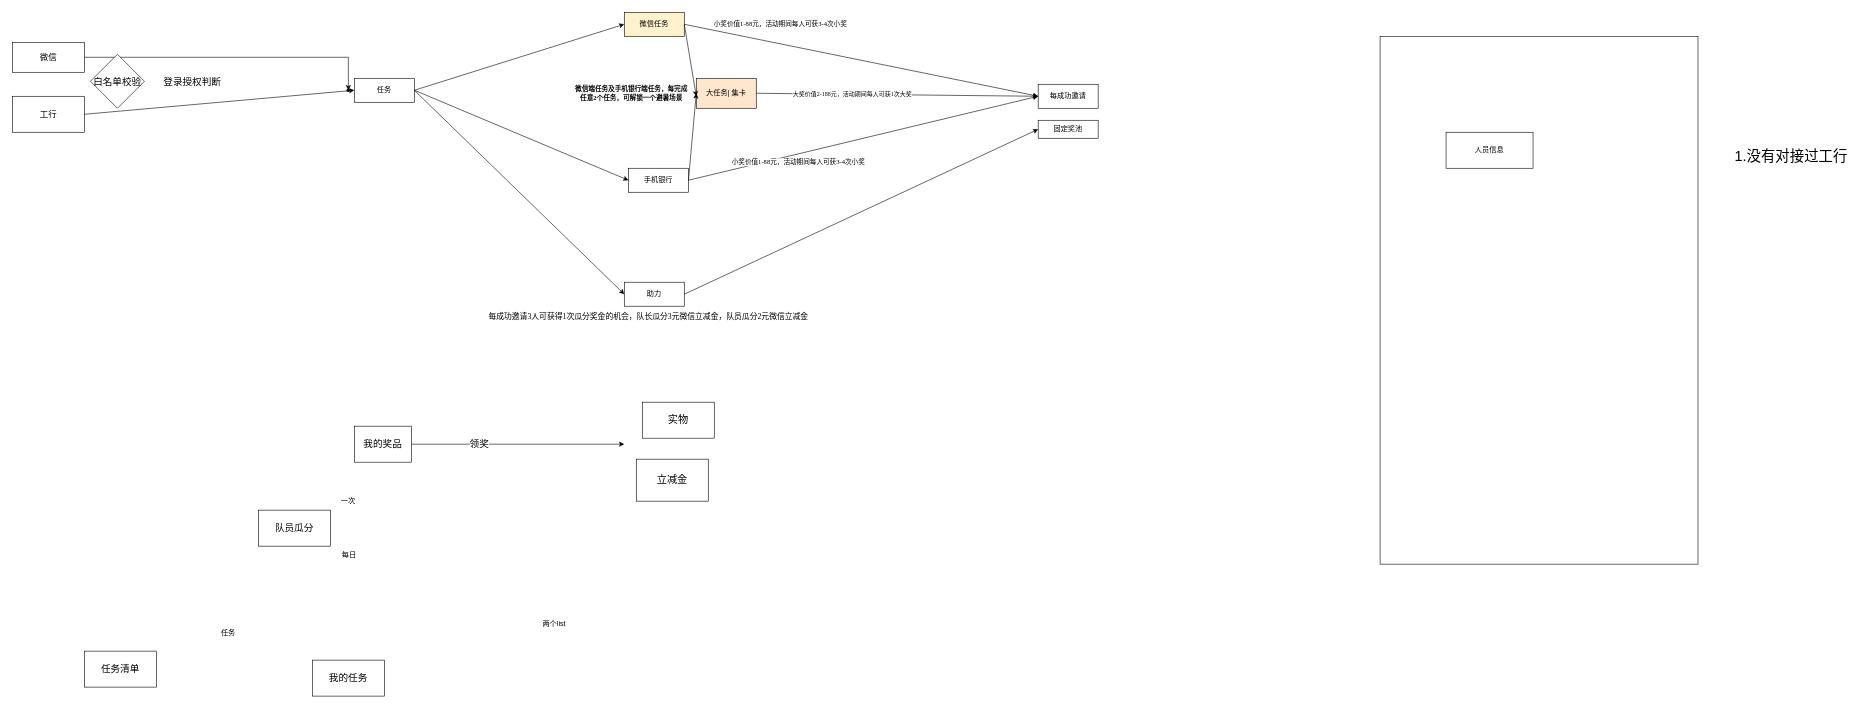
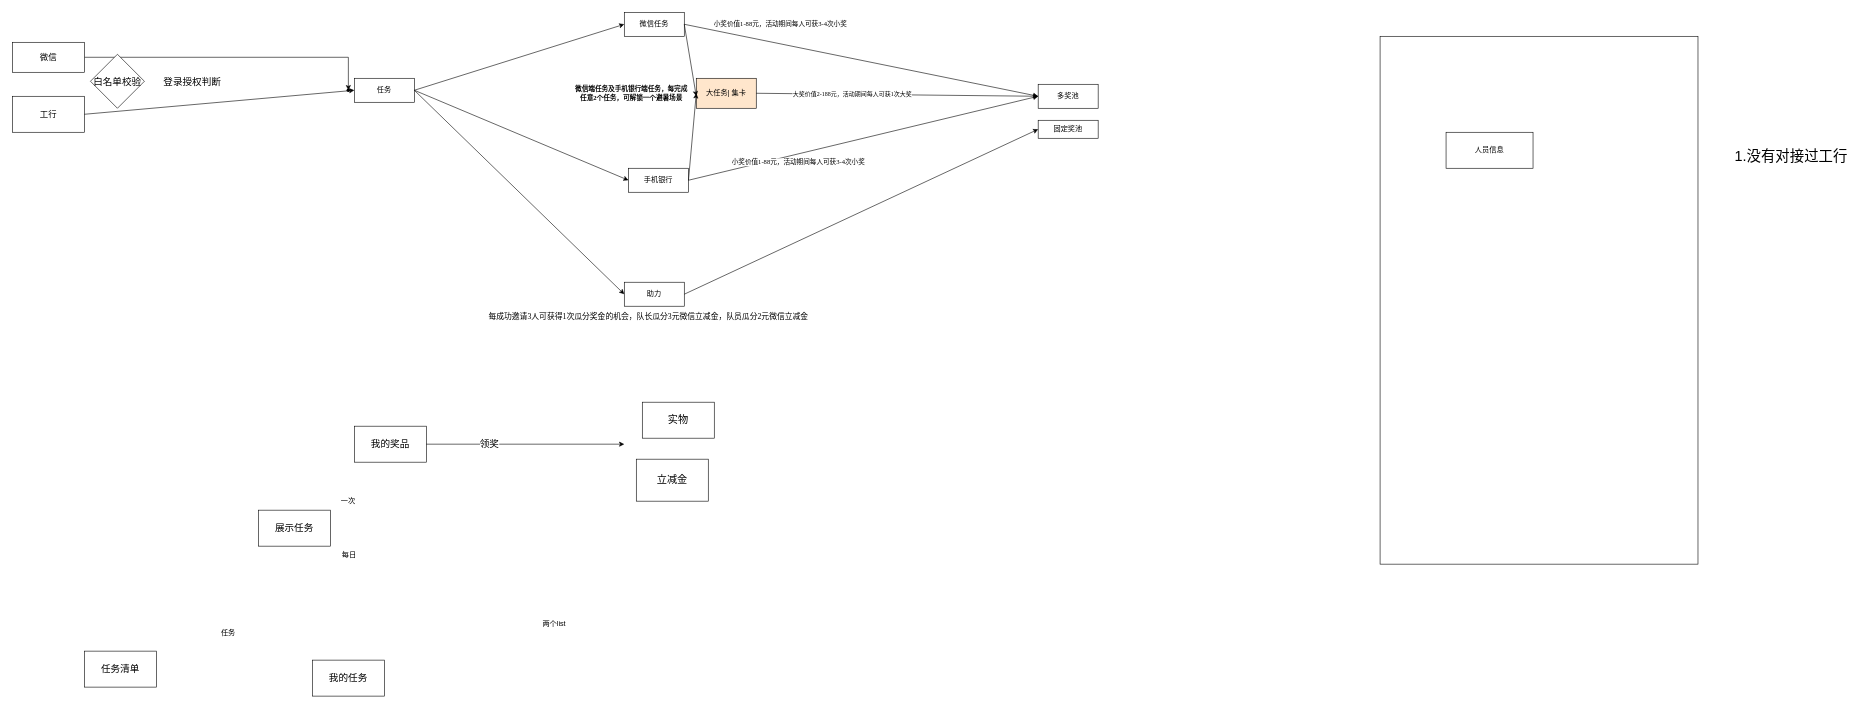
(654, 24) -> (654, 24)
(1068, 96) -> (1068, 96)
(383, 444) -> (390, 444)
(294, 528) -> (294, 528)
